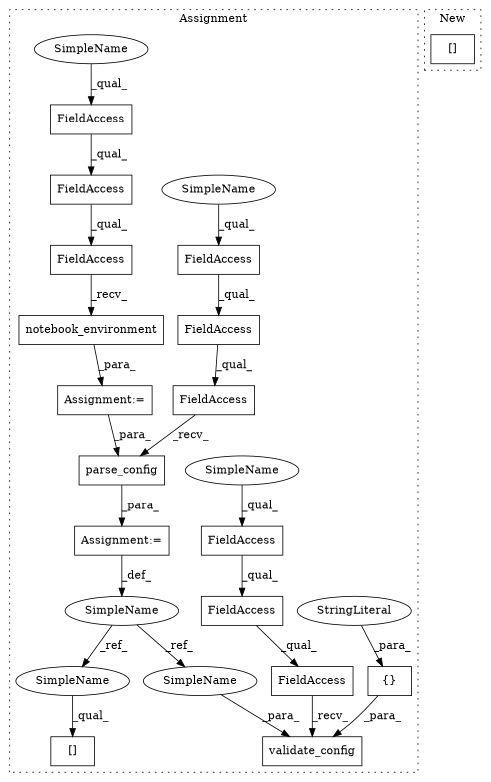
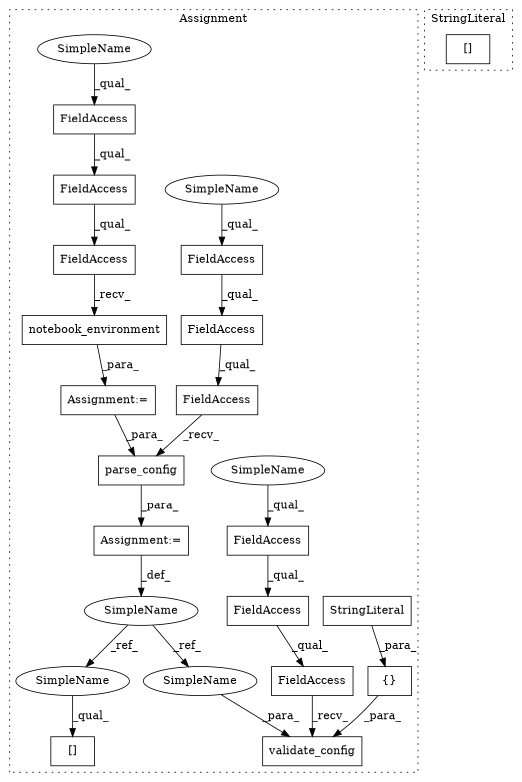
(453, 19) -> (468, 19)
(354, 611) -> (367, 611)
